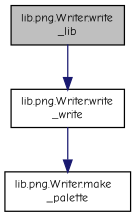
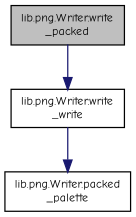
(68, 25) -> (68, 25)
(68, 192) -> (68, 192)
